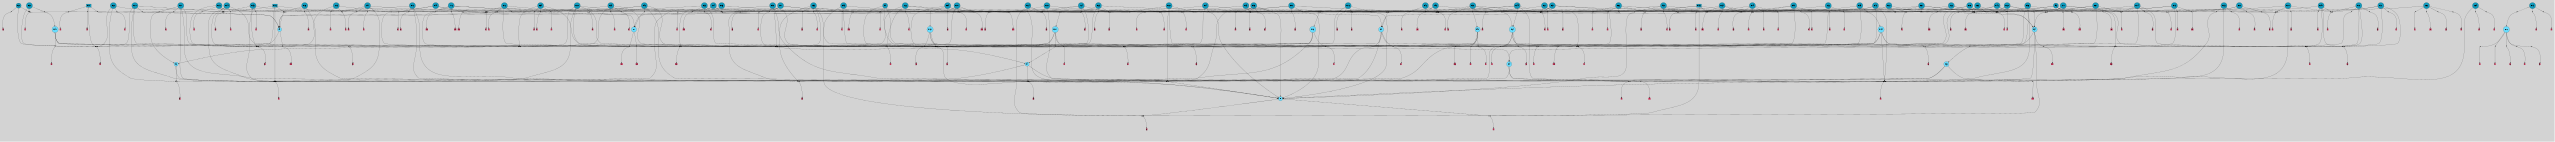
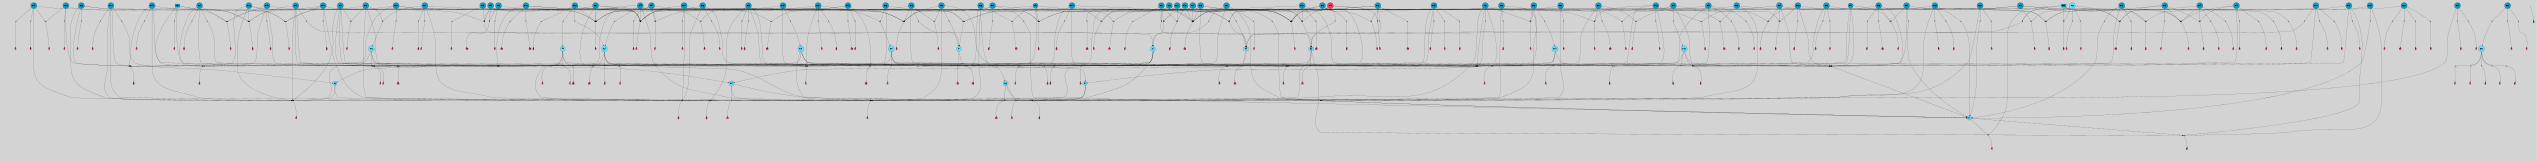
(19, 6) -> none
(89, 6) -> (2316, 6)
(275, 6) -> (249, 6)
(1619, 6) -> (2072, 6)
(1997, 6) -> (1330, 6)
(2381, 6) -> (177, 6)
(280, 29) -> (1246, 49)
(2035, 29) -> (1311, 49)
